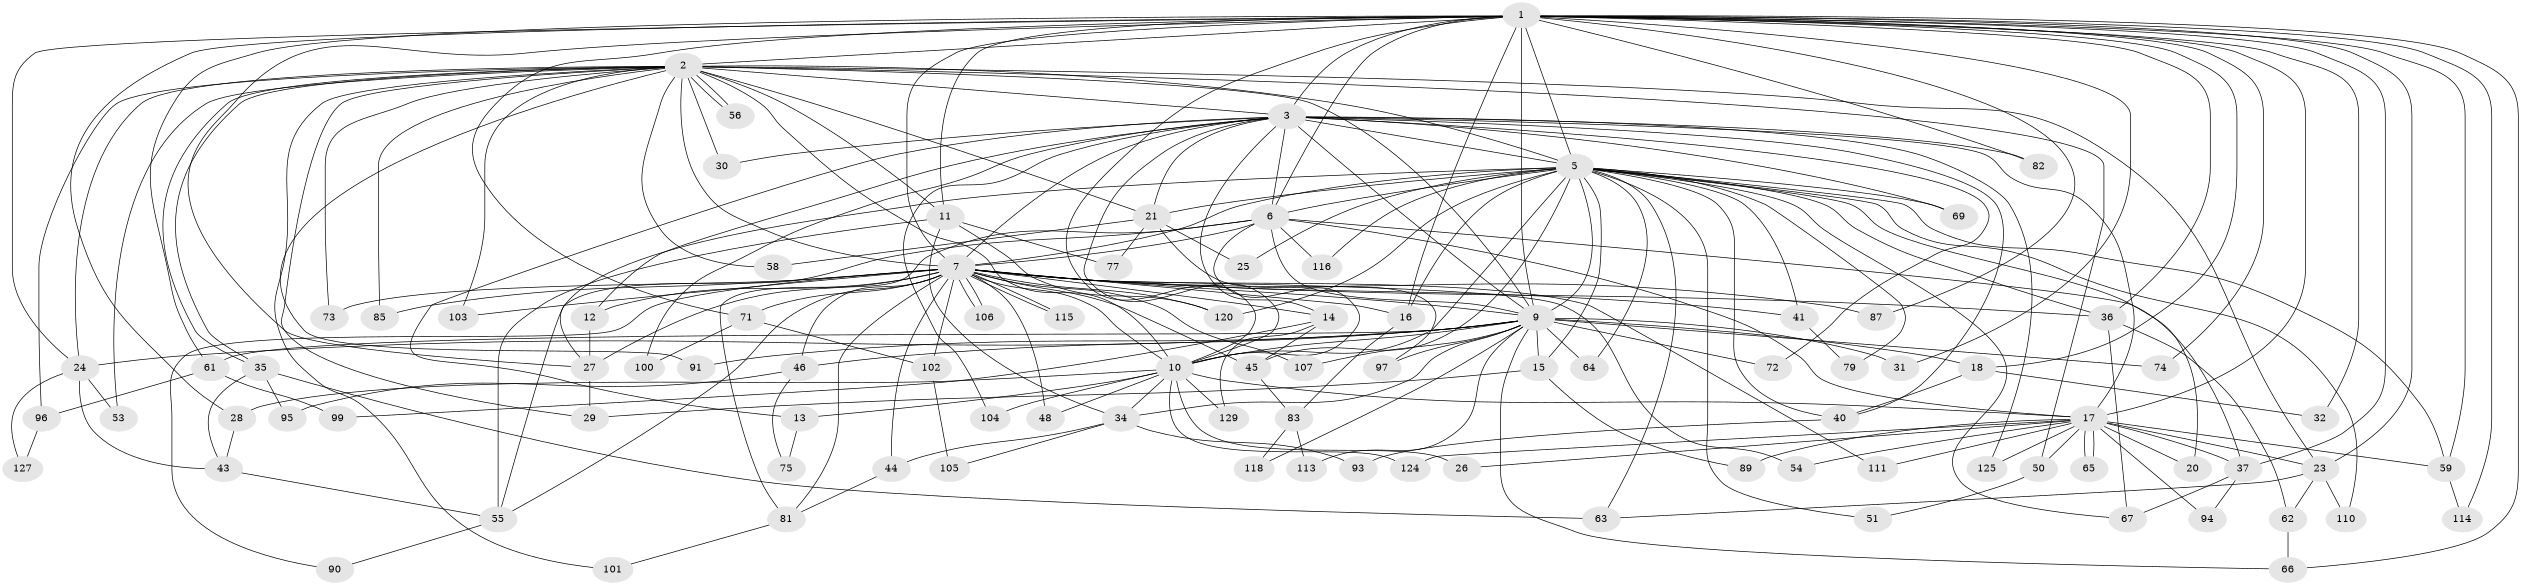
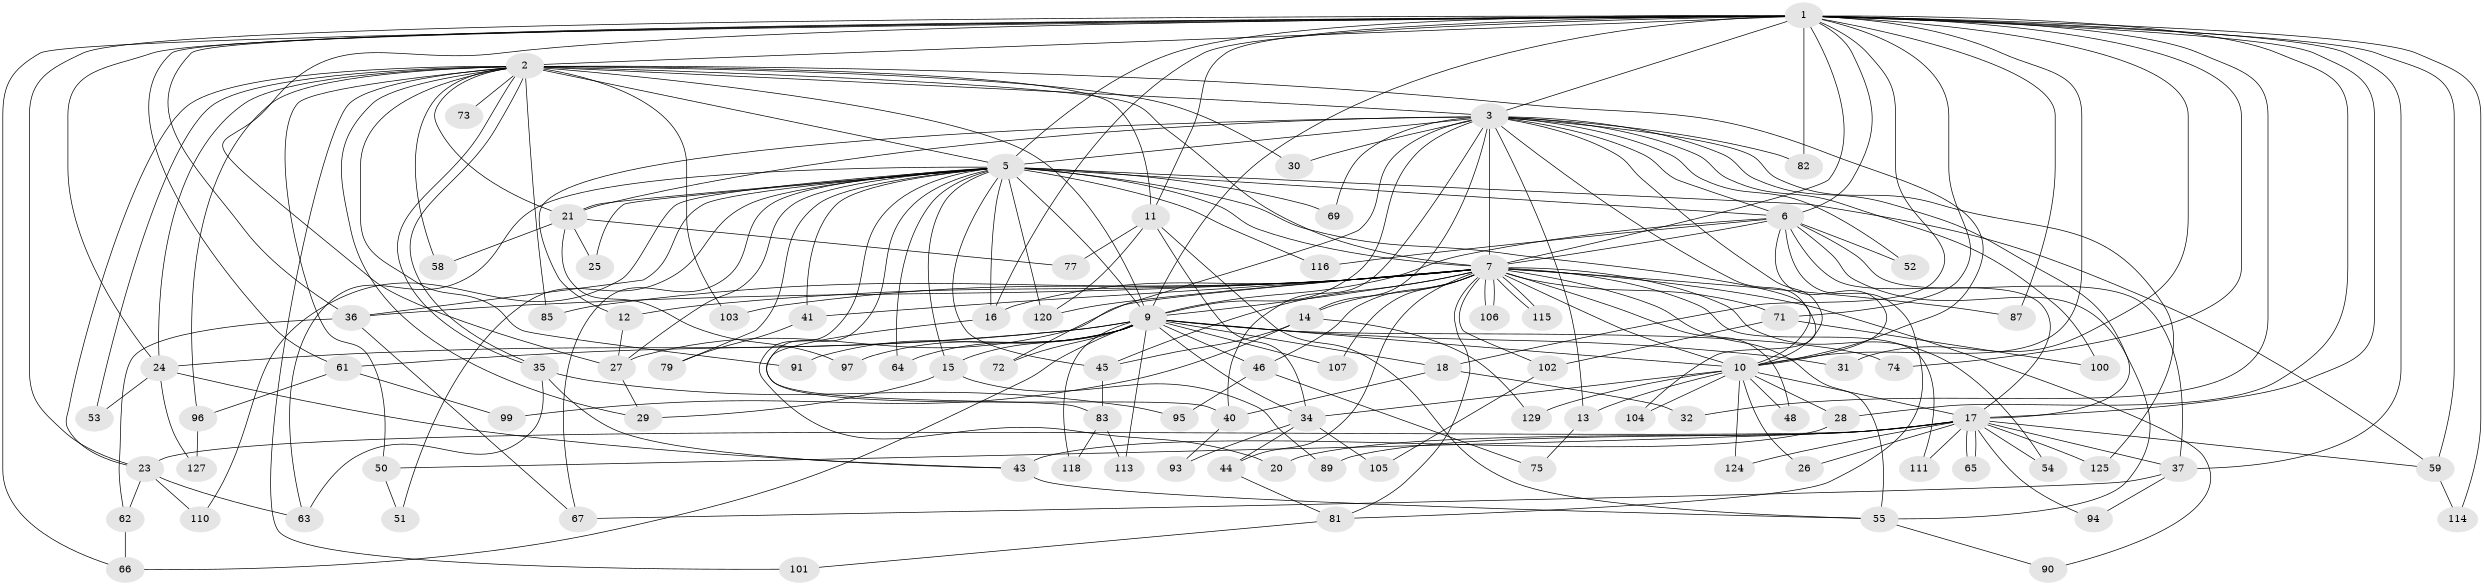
(735, 116) -> none
none -> (1910, 267)
(565, 286) -> none
